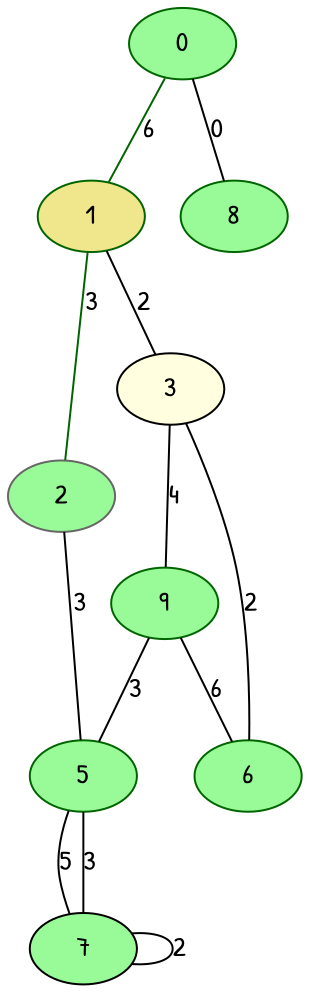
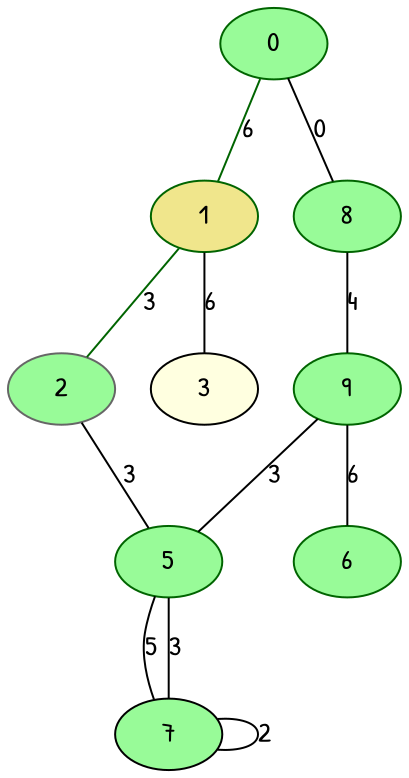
(144, 303) -> (210, 303)
(168, 496) -> (347, 303)
(238, 578) -> none
